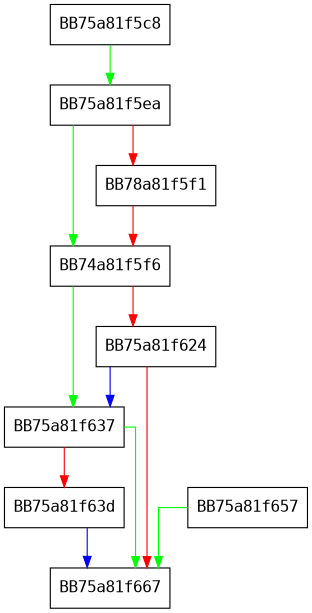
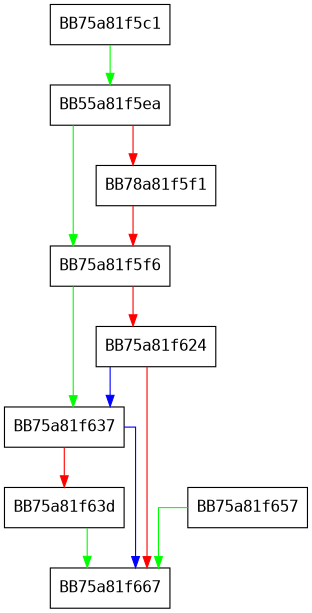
(110, 25) -> (110, 25)
(110, 105) -> (110, 105)
(110, 266) -> (110, 266)
(136, 486) -> (136, 486)
(87, 542) -> (87, 542)
